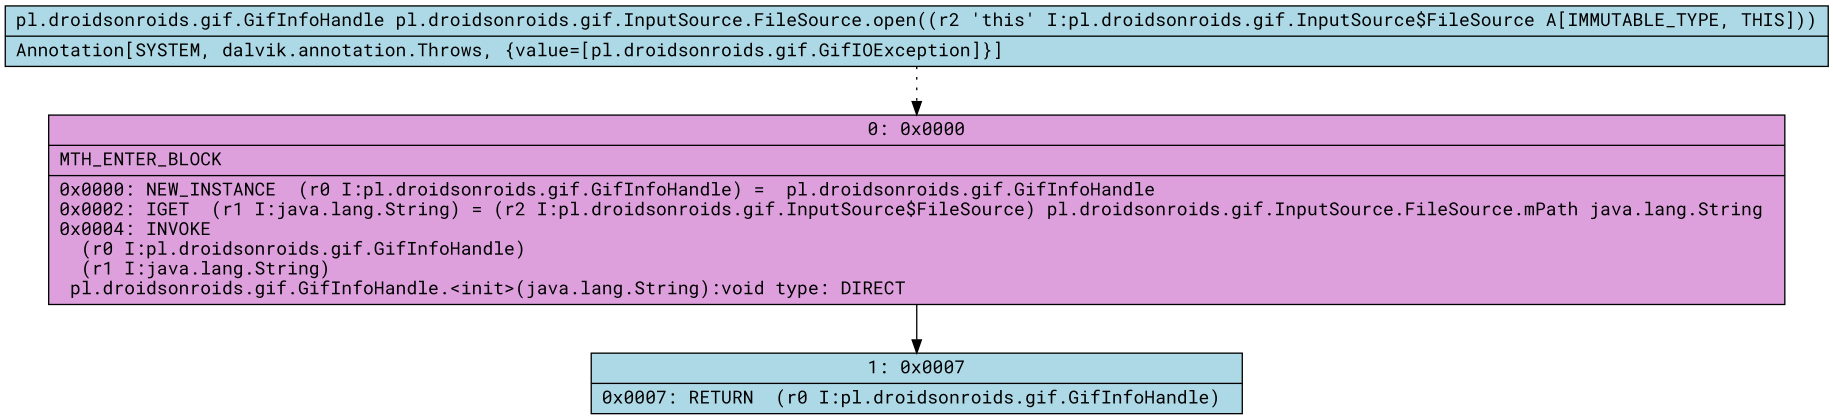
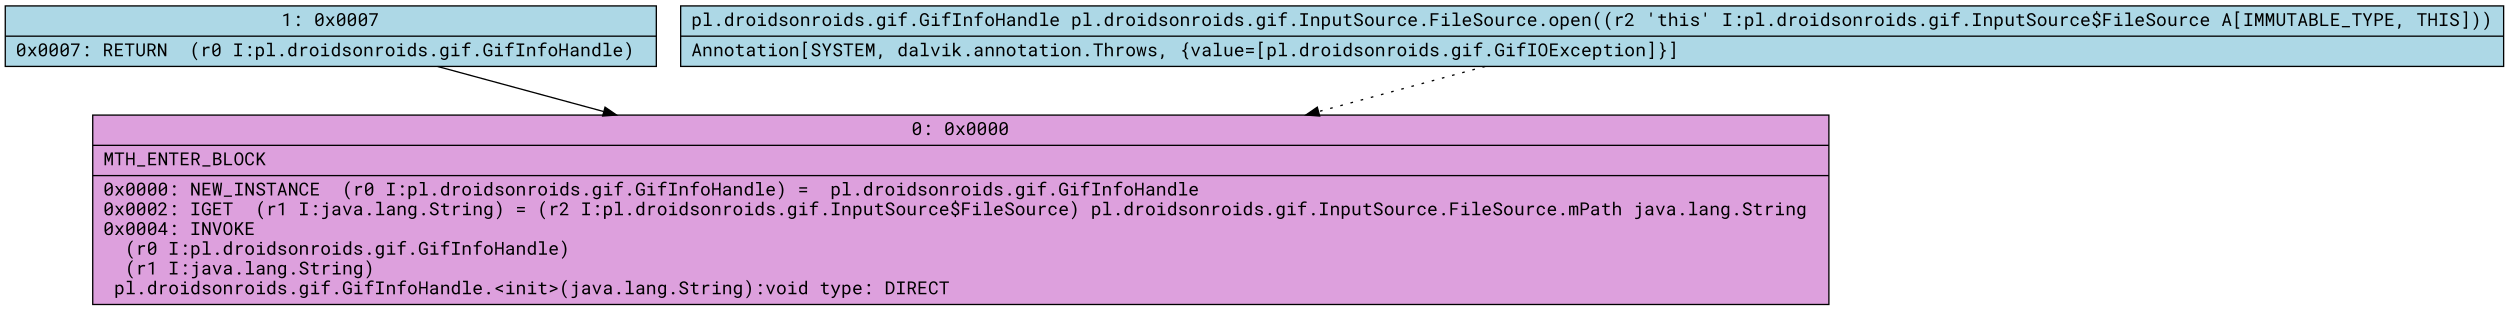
(917, 322) -> (521, 89)
